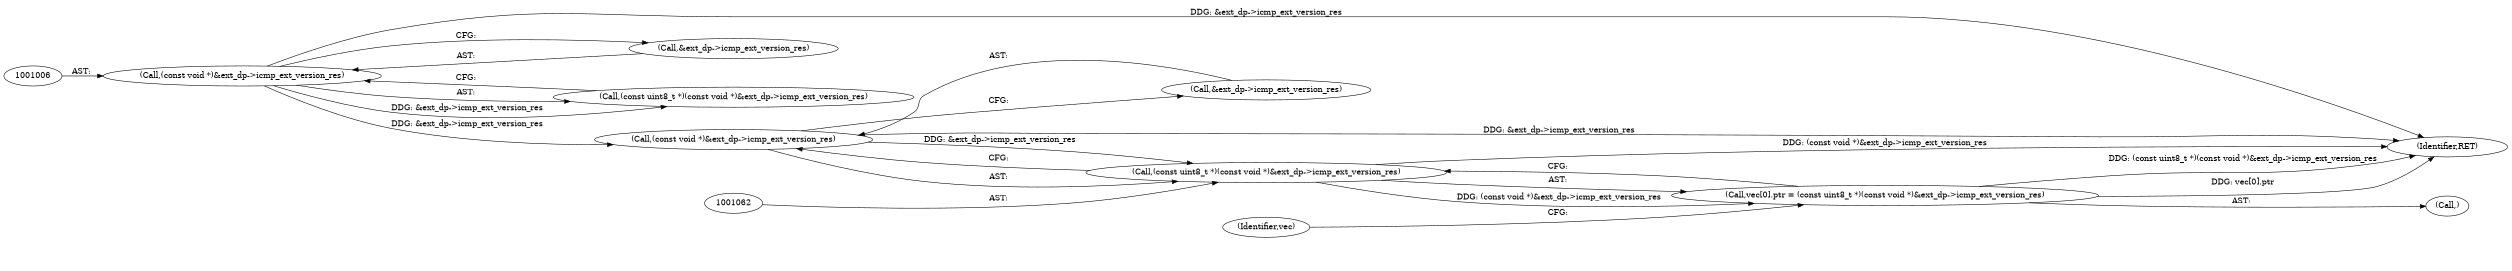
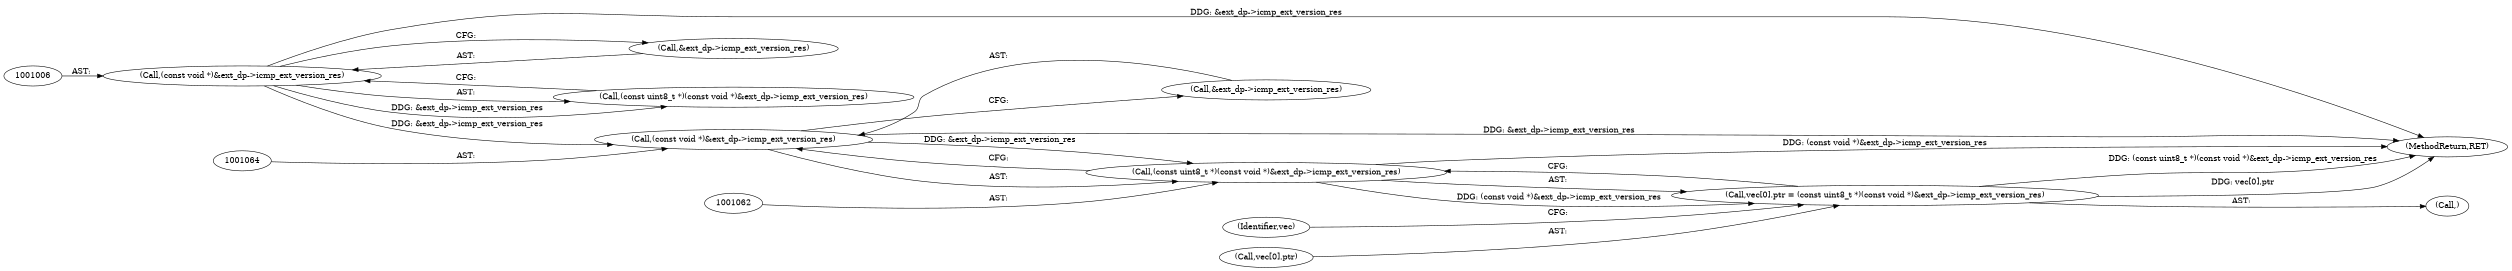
(2447, 147) -> (2447, 147)
none -> (242, 161)
none -> (1266, 257)
